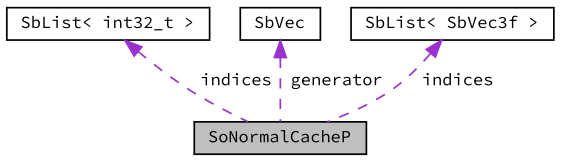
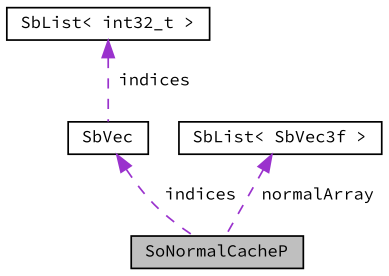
(332, 81) -> (196, 195)
(453, 81) -> (314, 195)
(190, 91) -> (108, 90)
